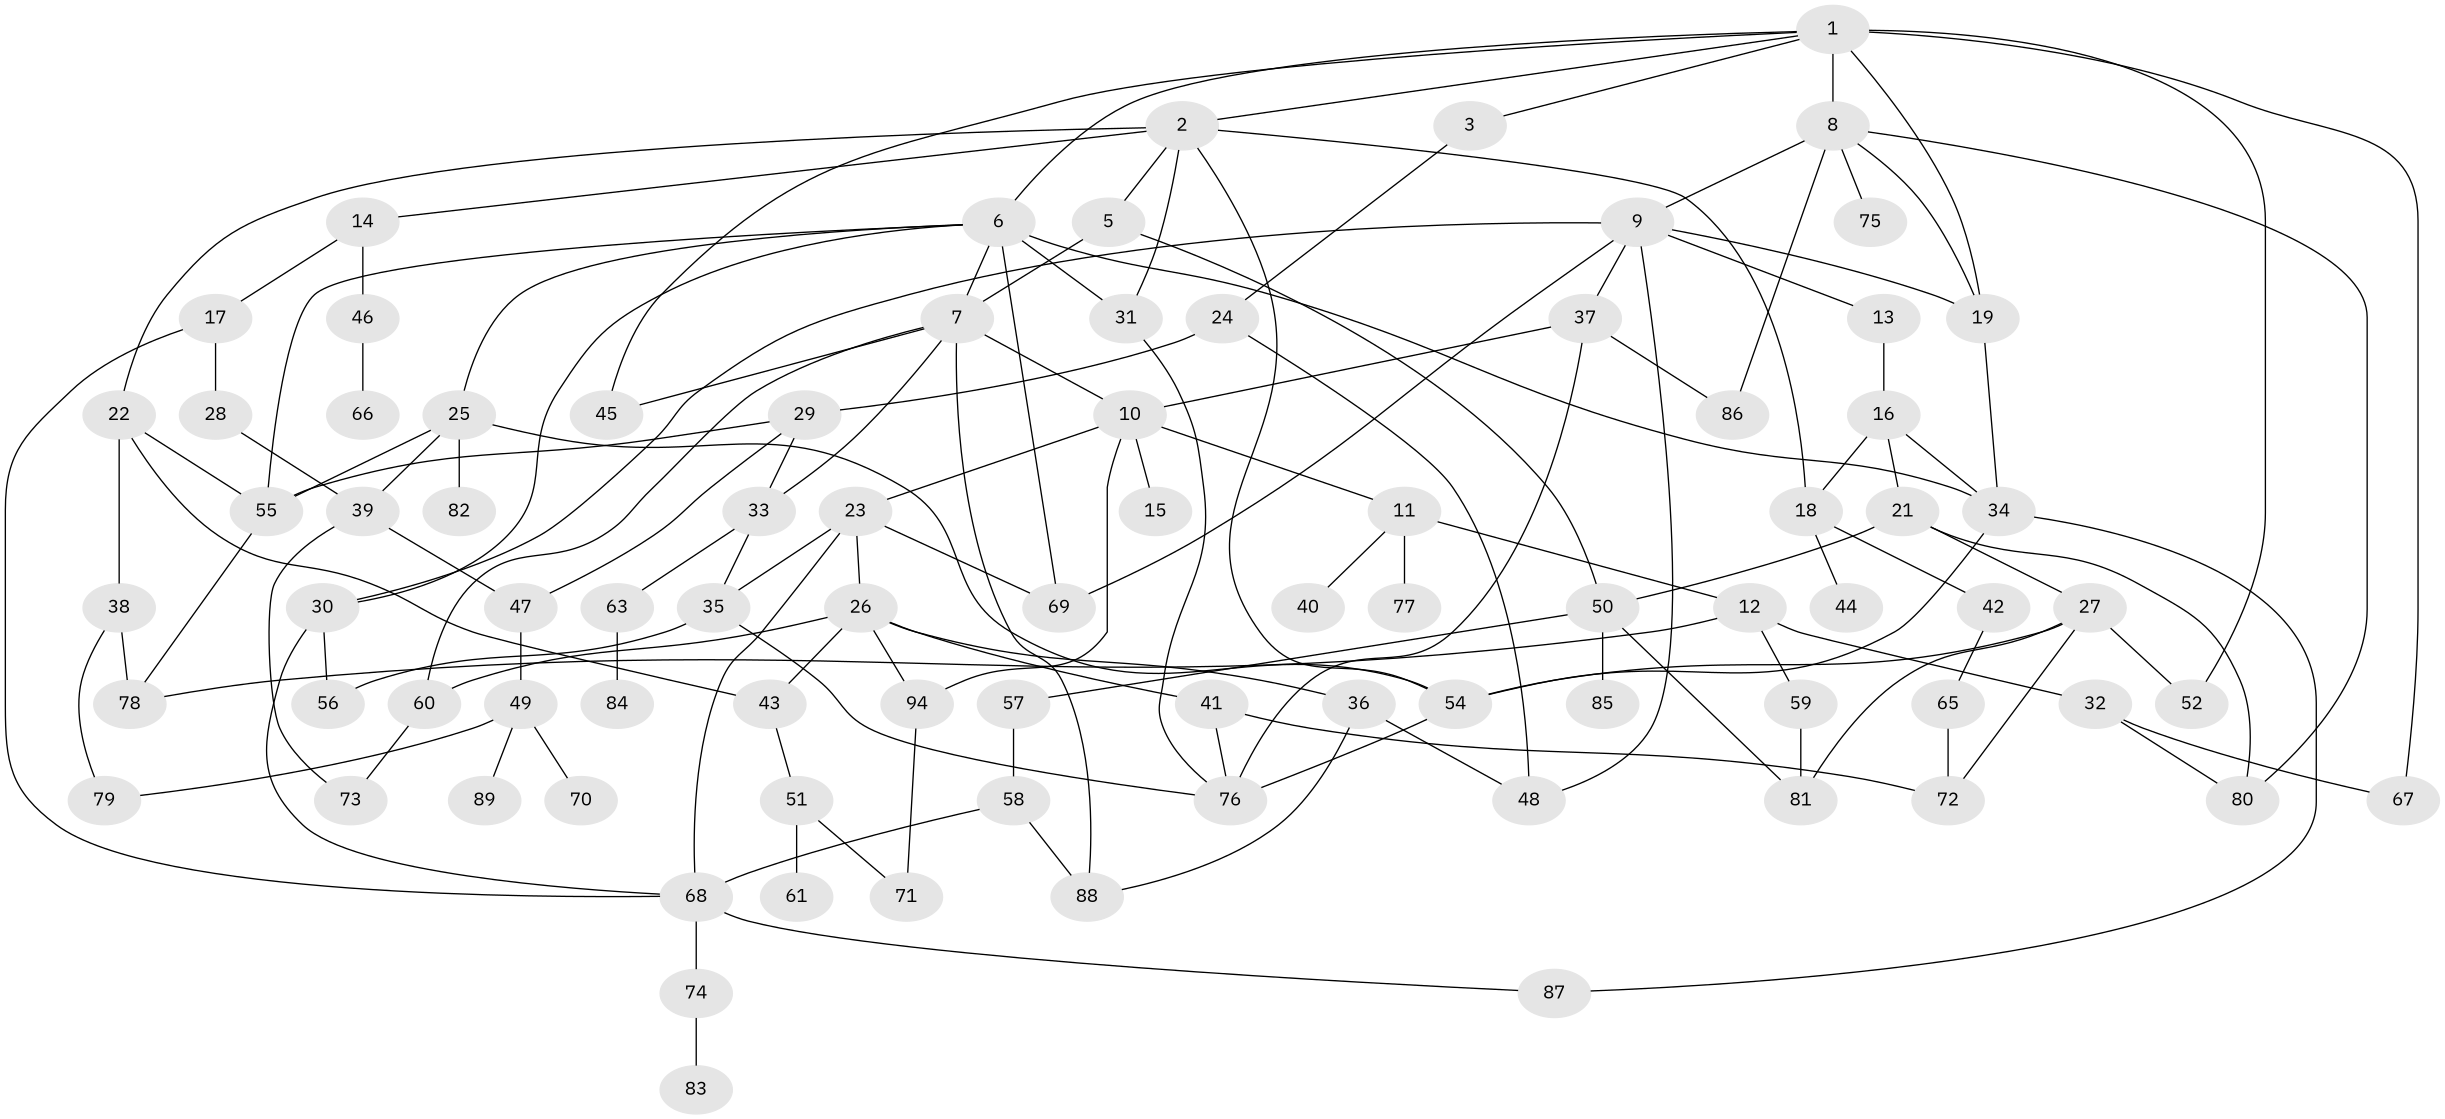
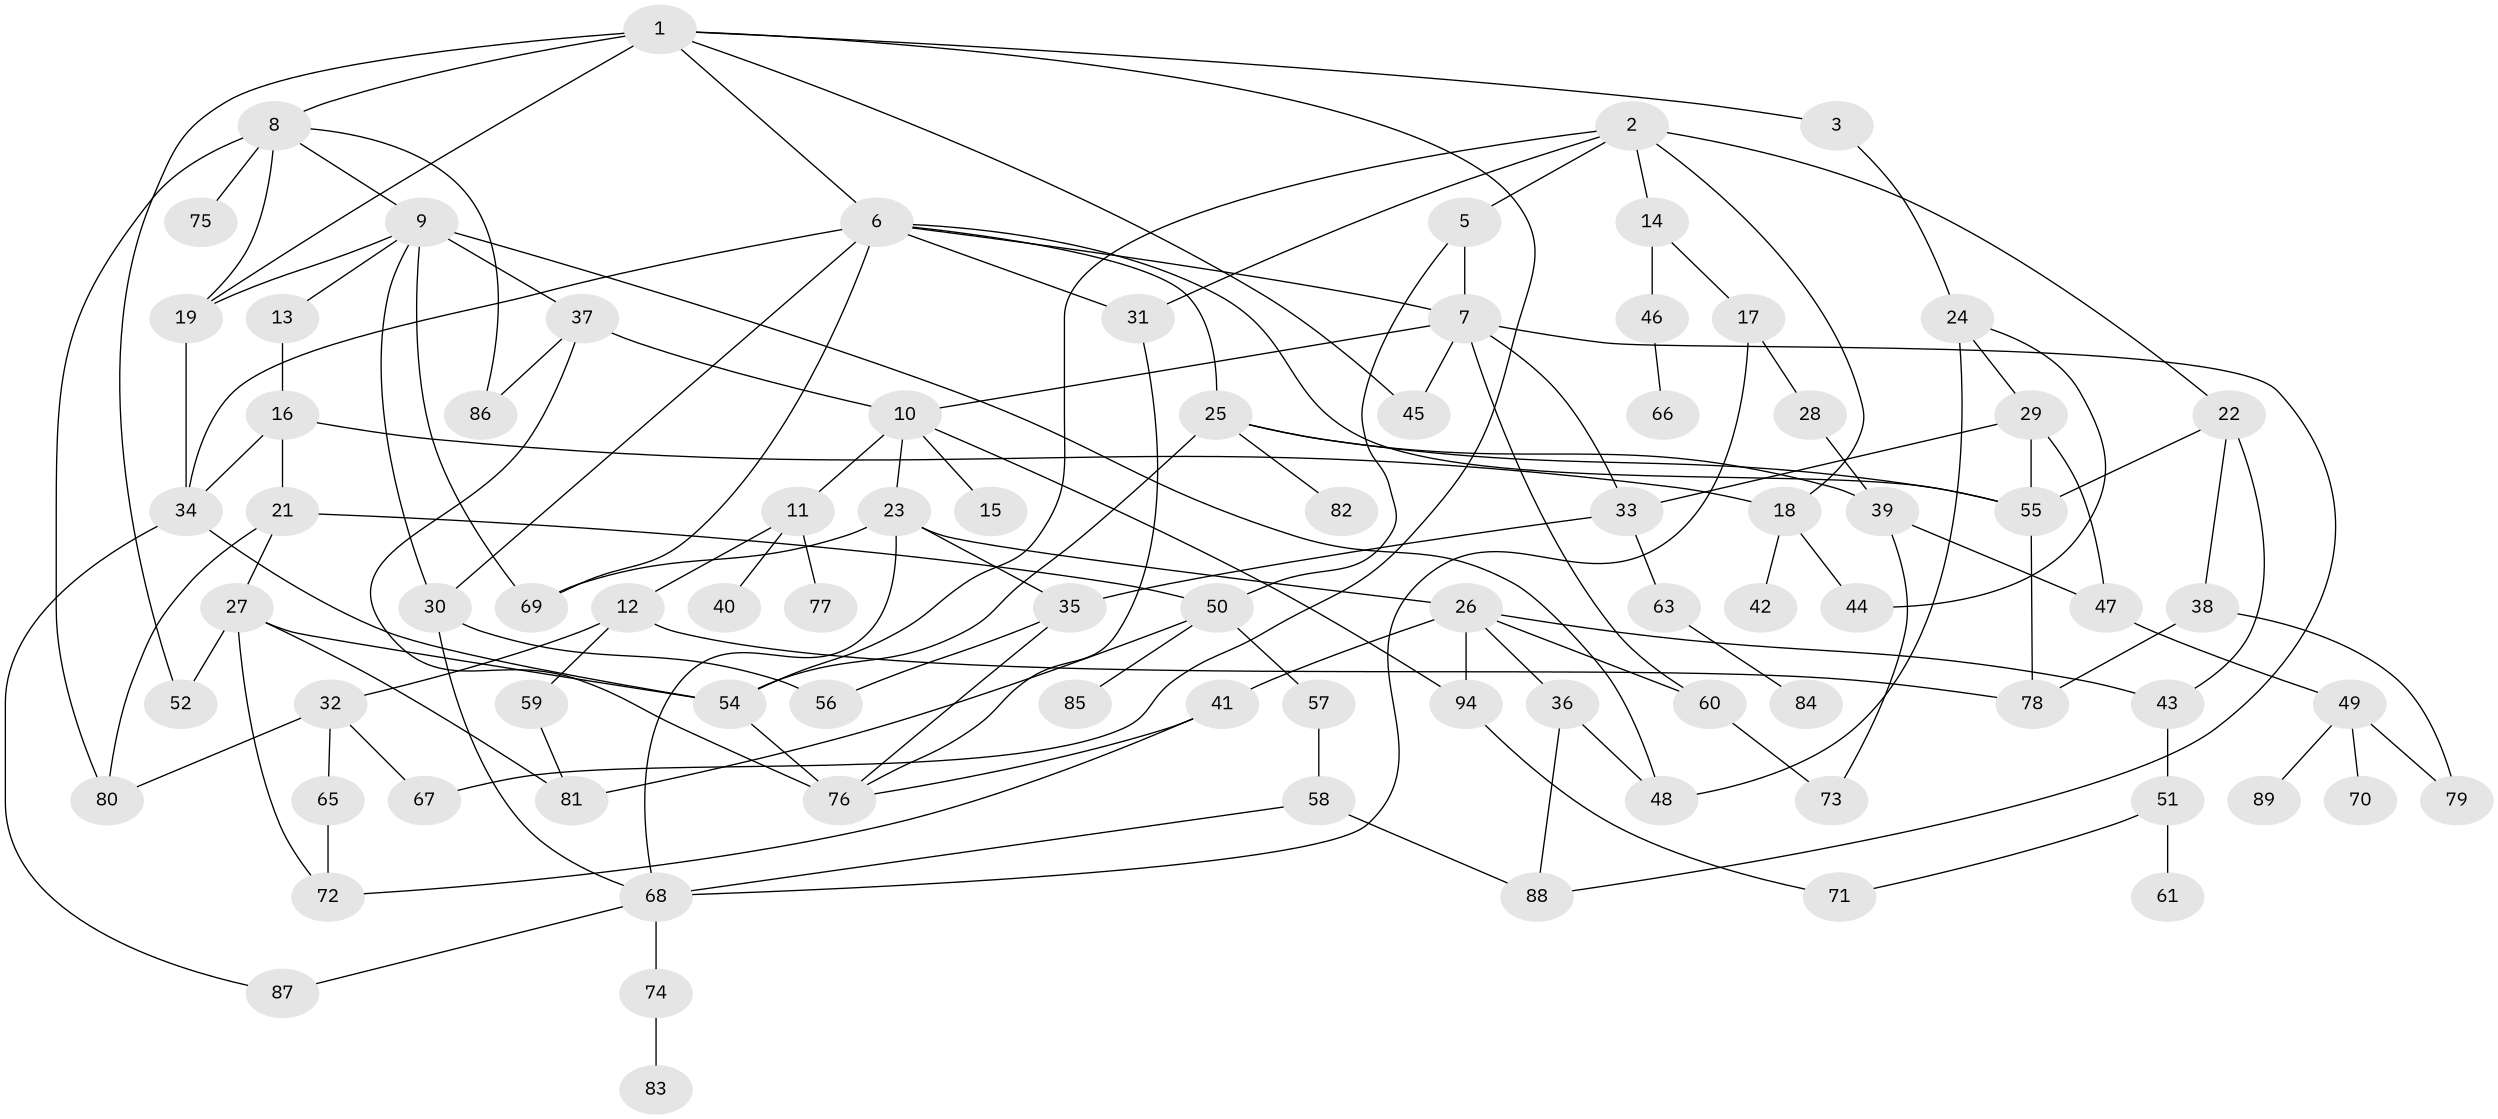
(1508, 78) -> none
none -> (2100, 499)
(1969, 660) -> (329, 753)
